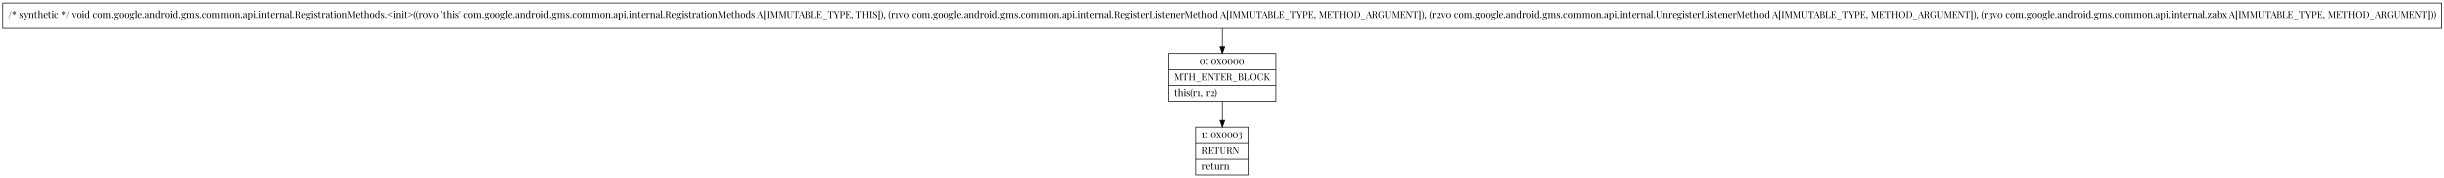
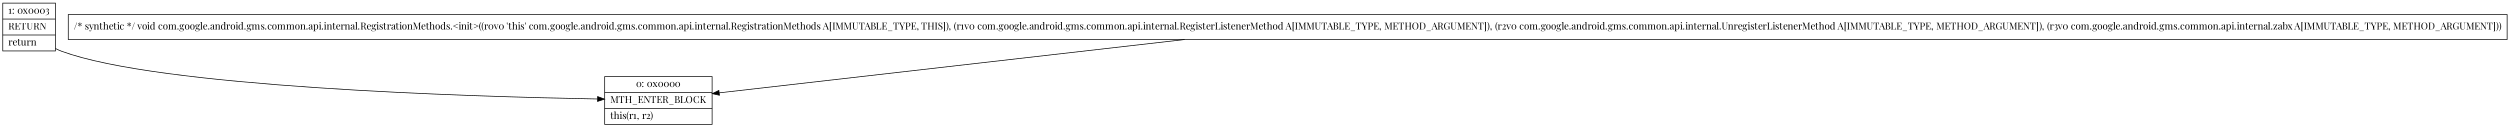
(1222, 111) -> (325, 88)
